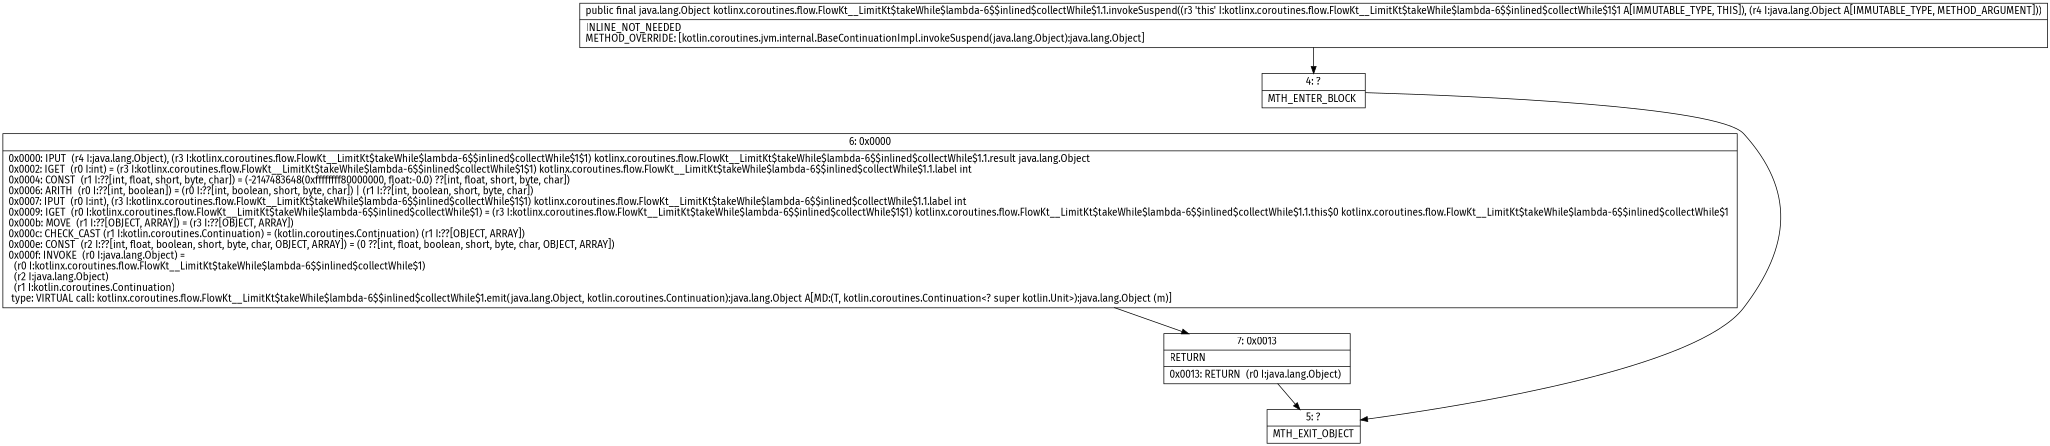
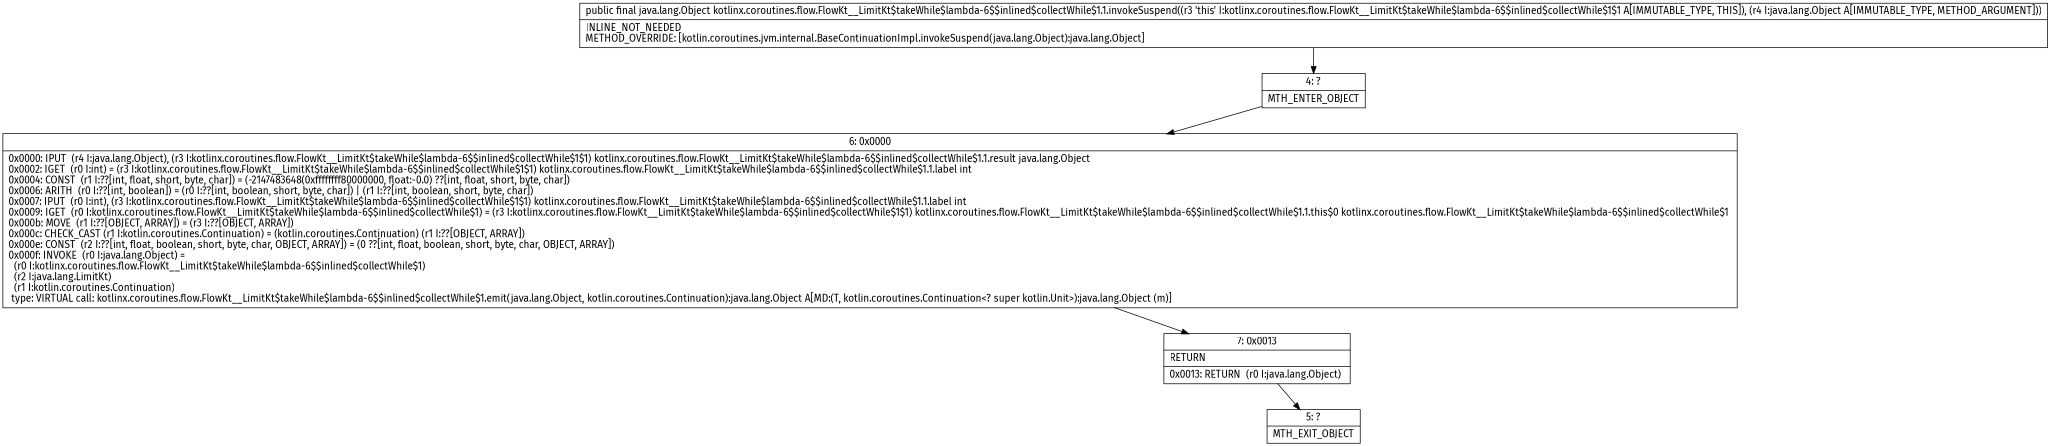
(1312, 99) -> (1314, 99)
(1780, 227) -> (1218, 119)
(59, 277) -> (60, 277)
